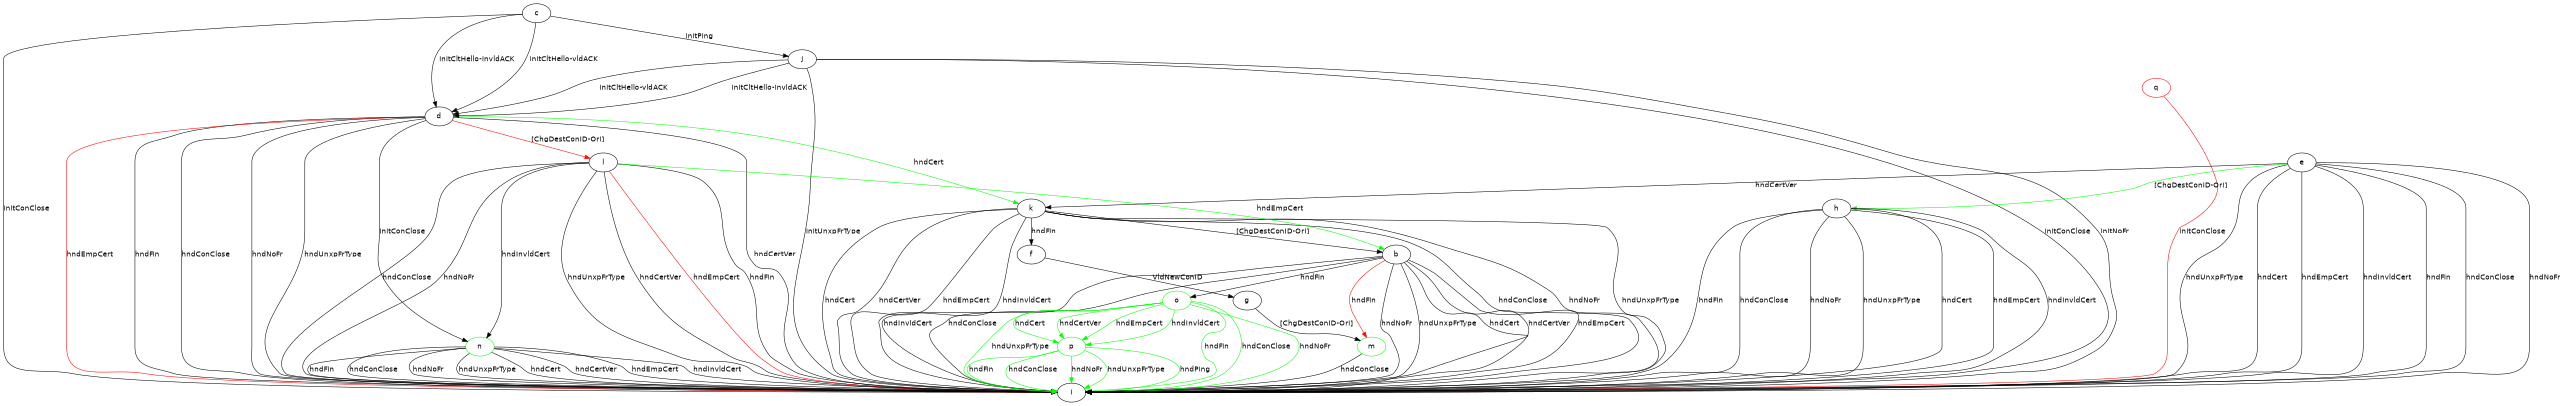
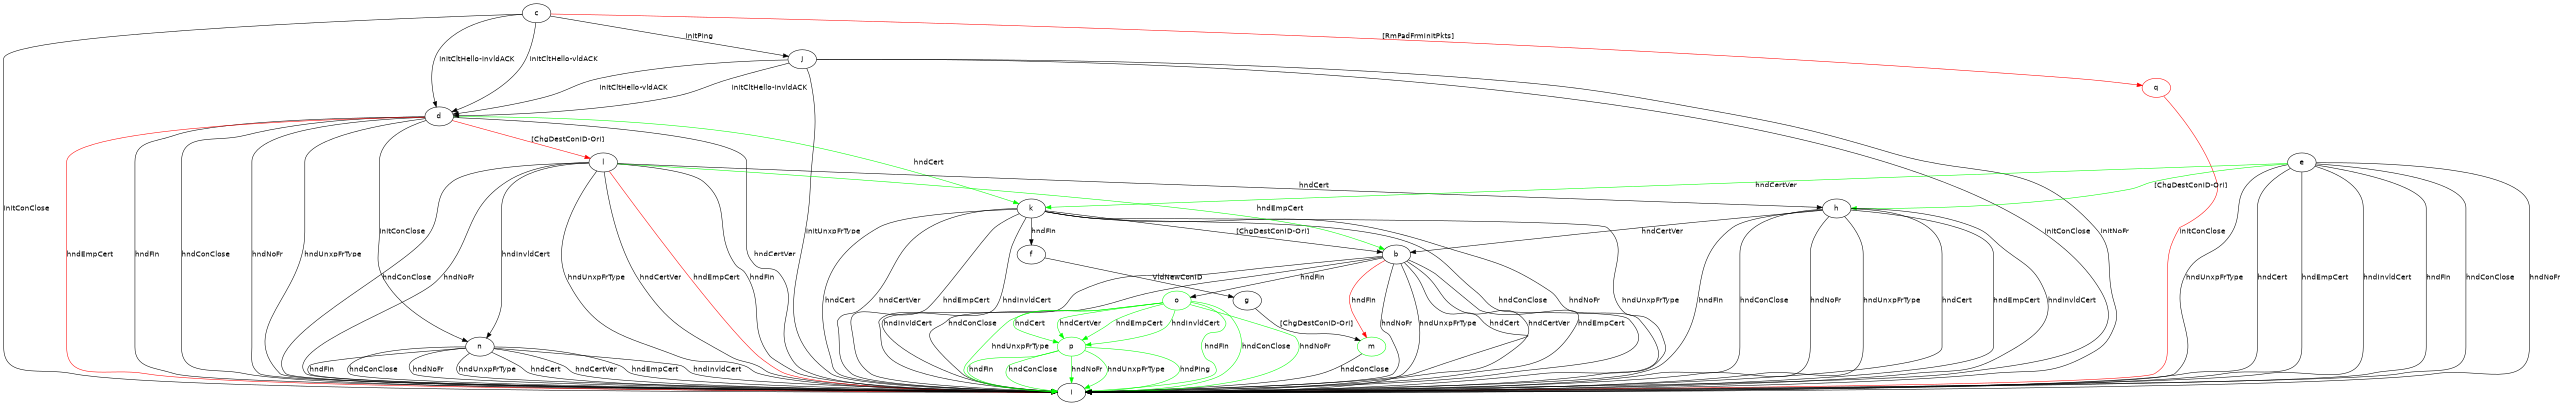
none -> (1344, 38)
(1669, 185) -> (1669, 185)
none -> (1217, 186)
none -> (1619, 230)
(480, 347) -> (480, 347)
